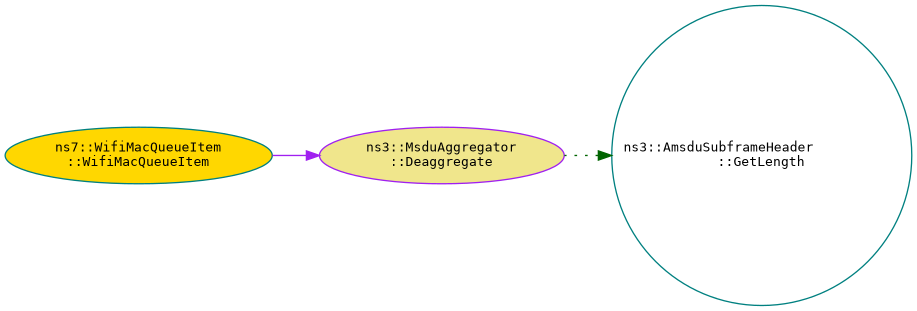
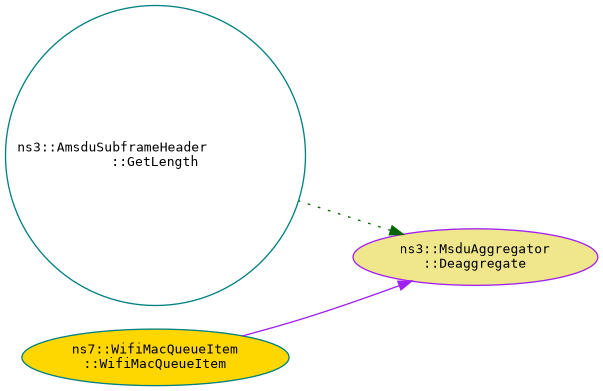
(581, 155) -> (345, 216)
